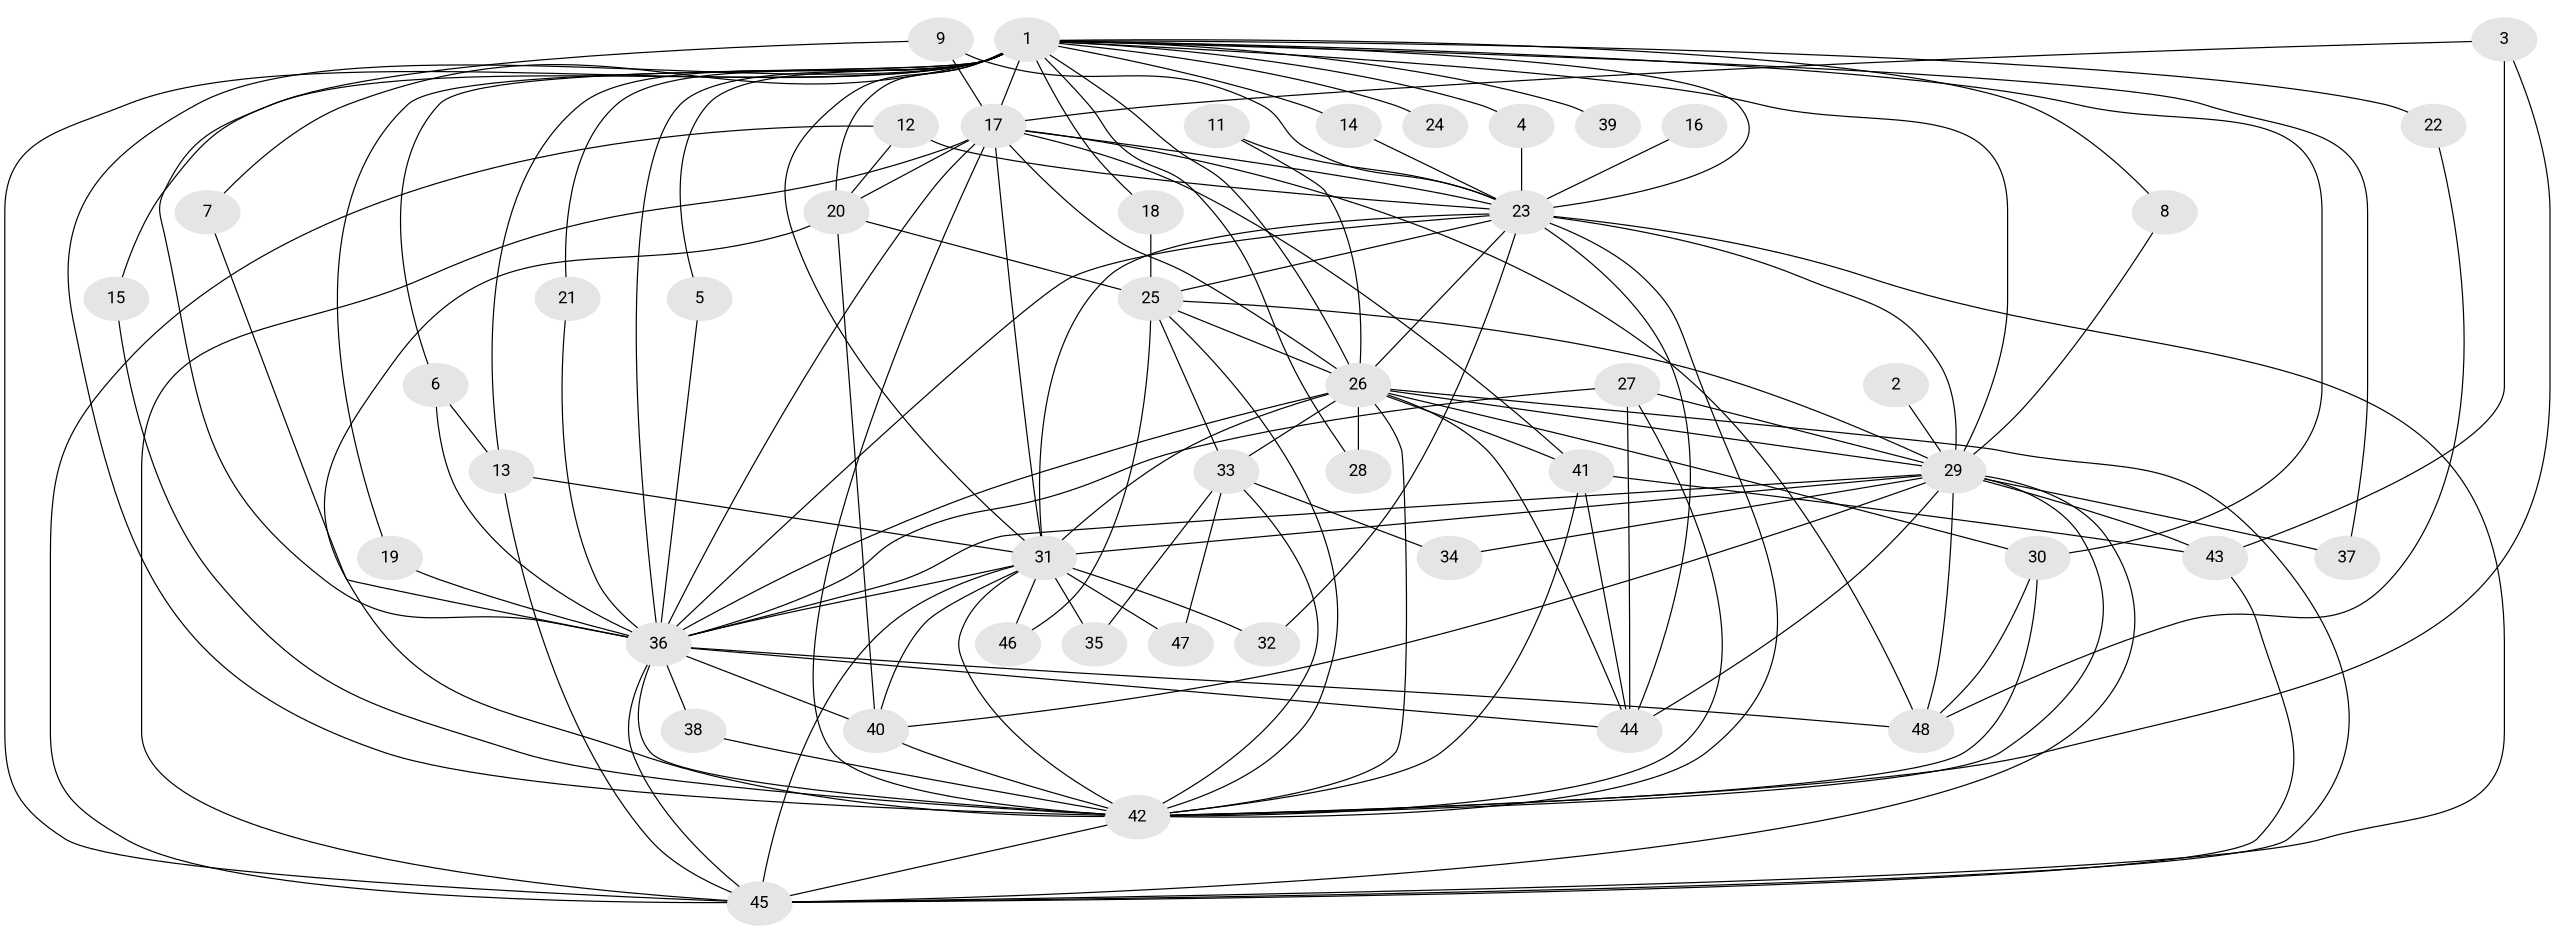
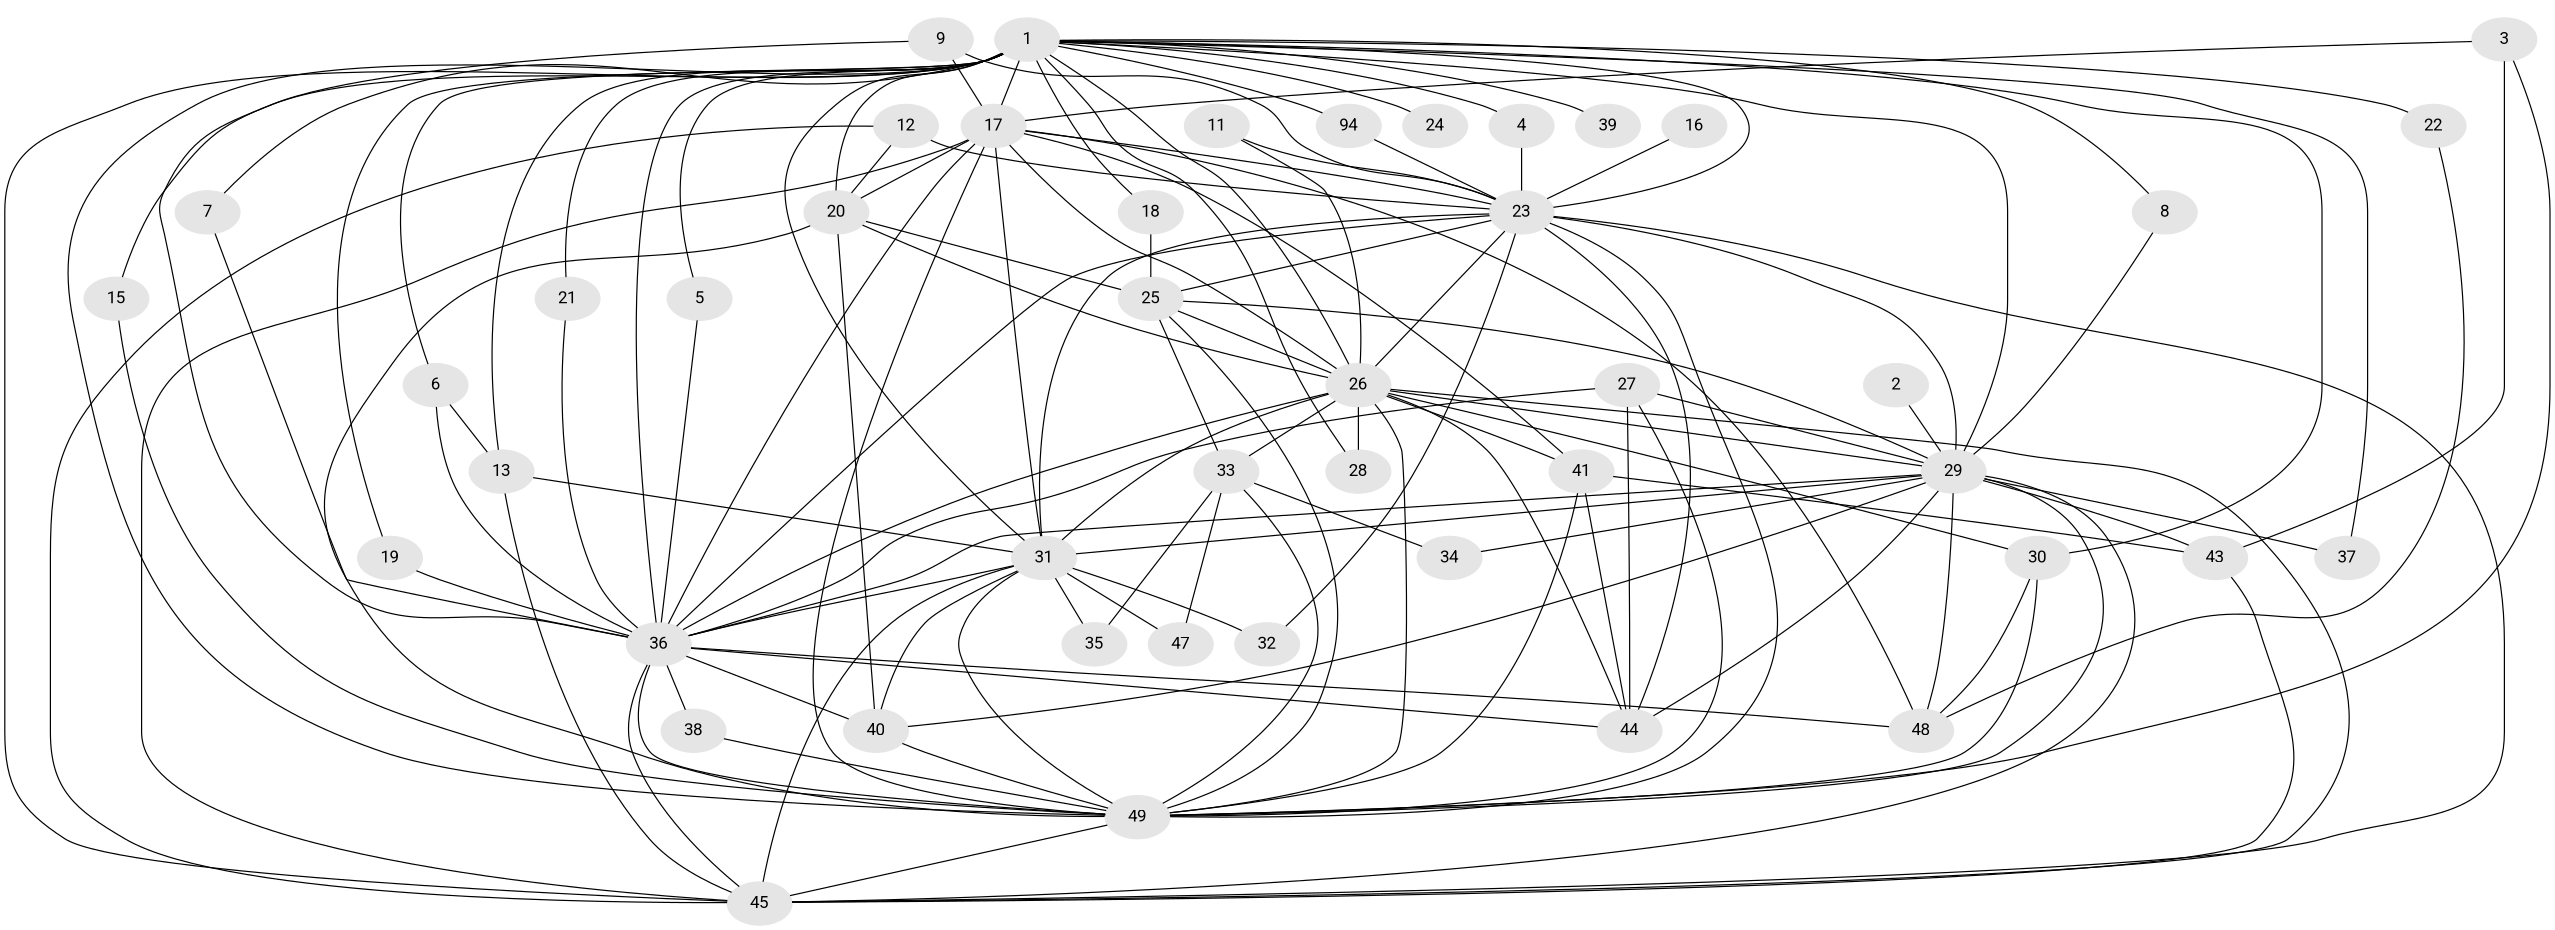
(1349, 126) -> (1349, 126)
none -> (1091, 315)
(1008, 644) -> none
(1138, 817) -> (1138, 817)
